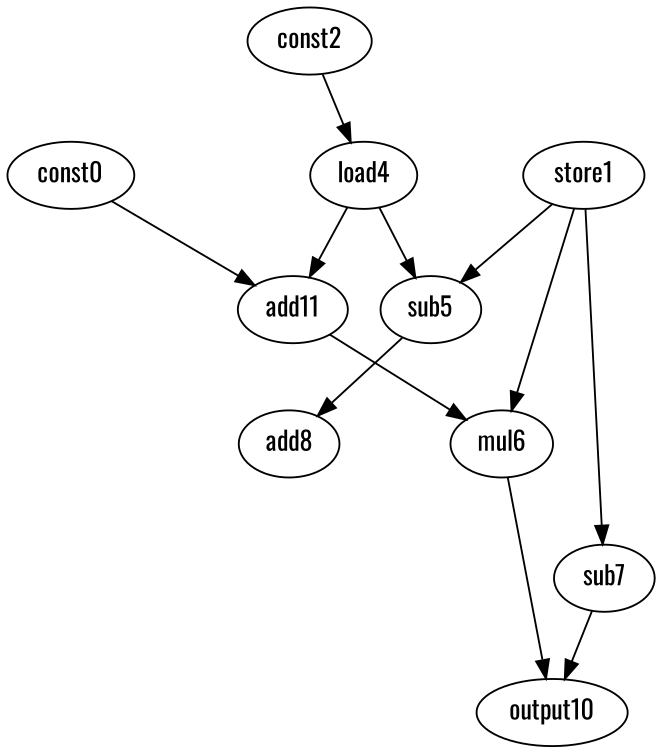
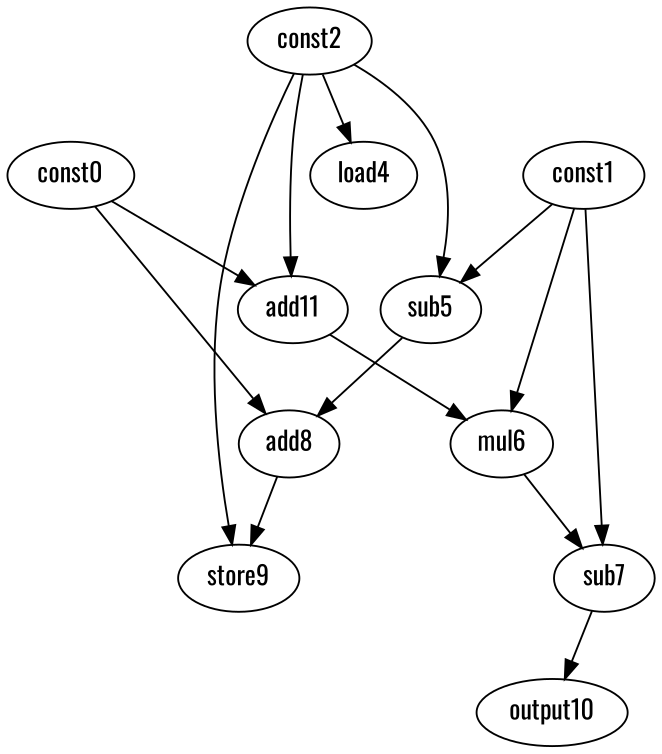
(584, 175) -> (584, 175)
(333, 234) -> (291, 165)
(393, 234) -> (435, 144)
none -> (174, 303)
(525, 569) -> (547, 504)
none -> (239, 578)
